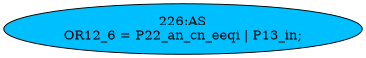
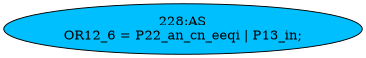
(183, 29) -> (183, 29)
